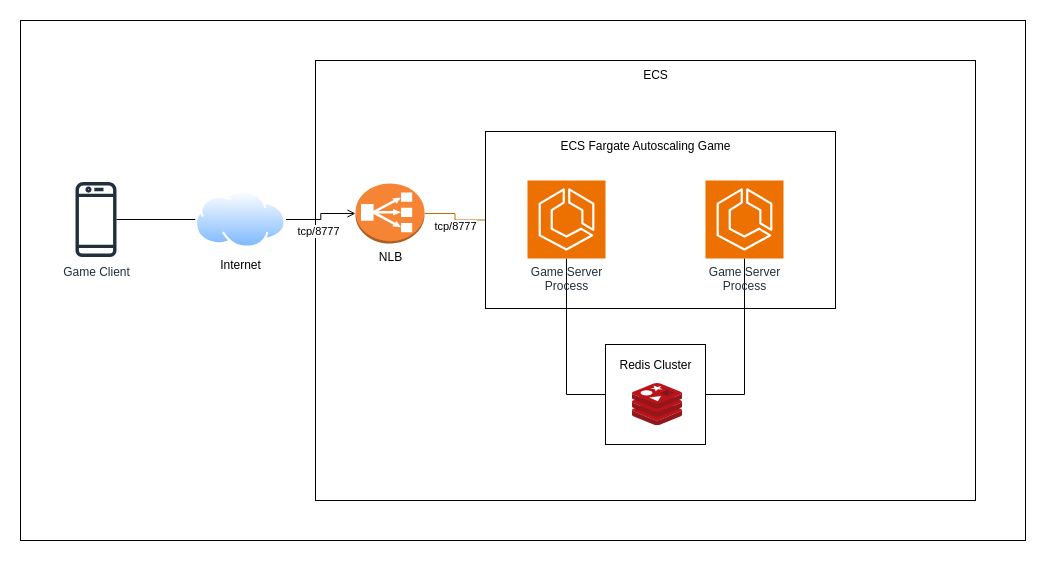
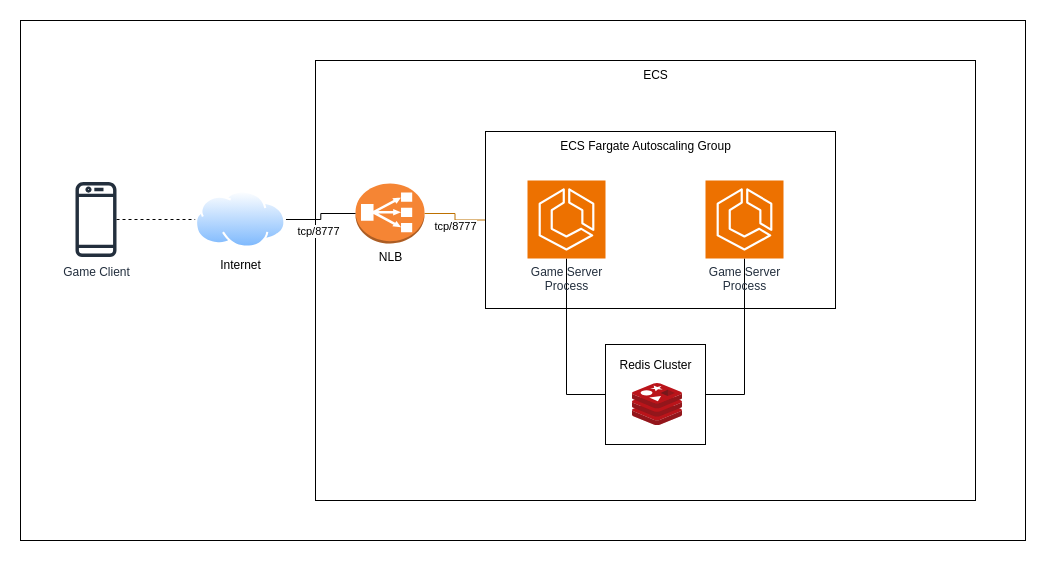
(646, 147) -> (646, 147)
(349, 214) -> (350, 214)
(156, 220) -> (156, 220)
